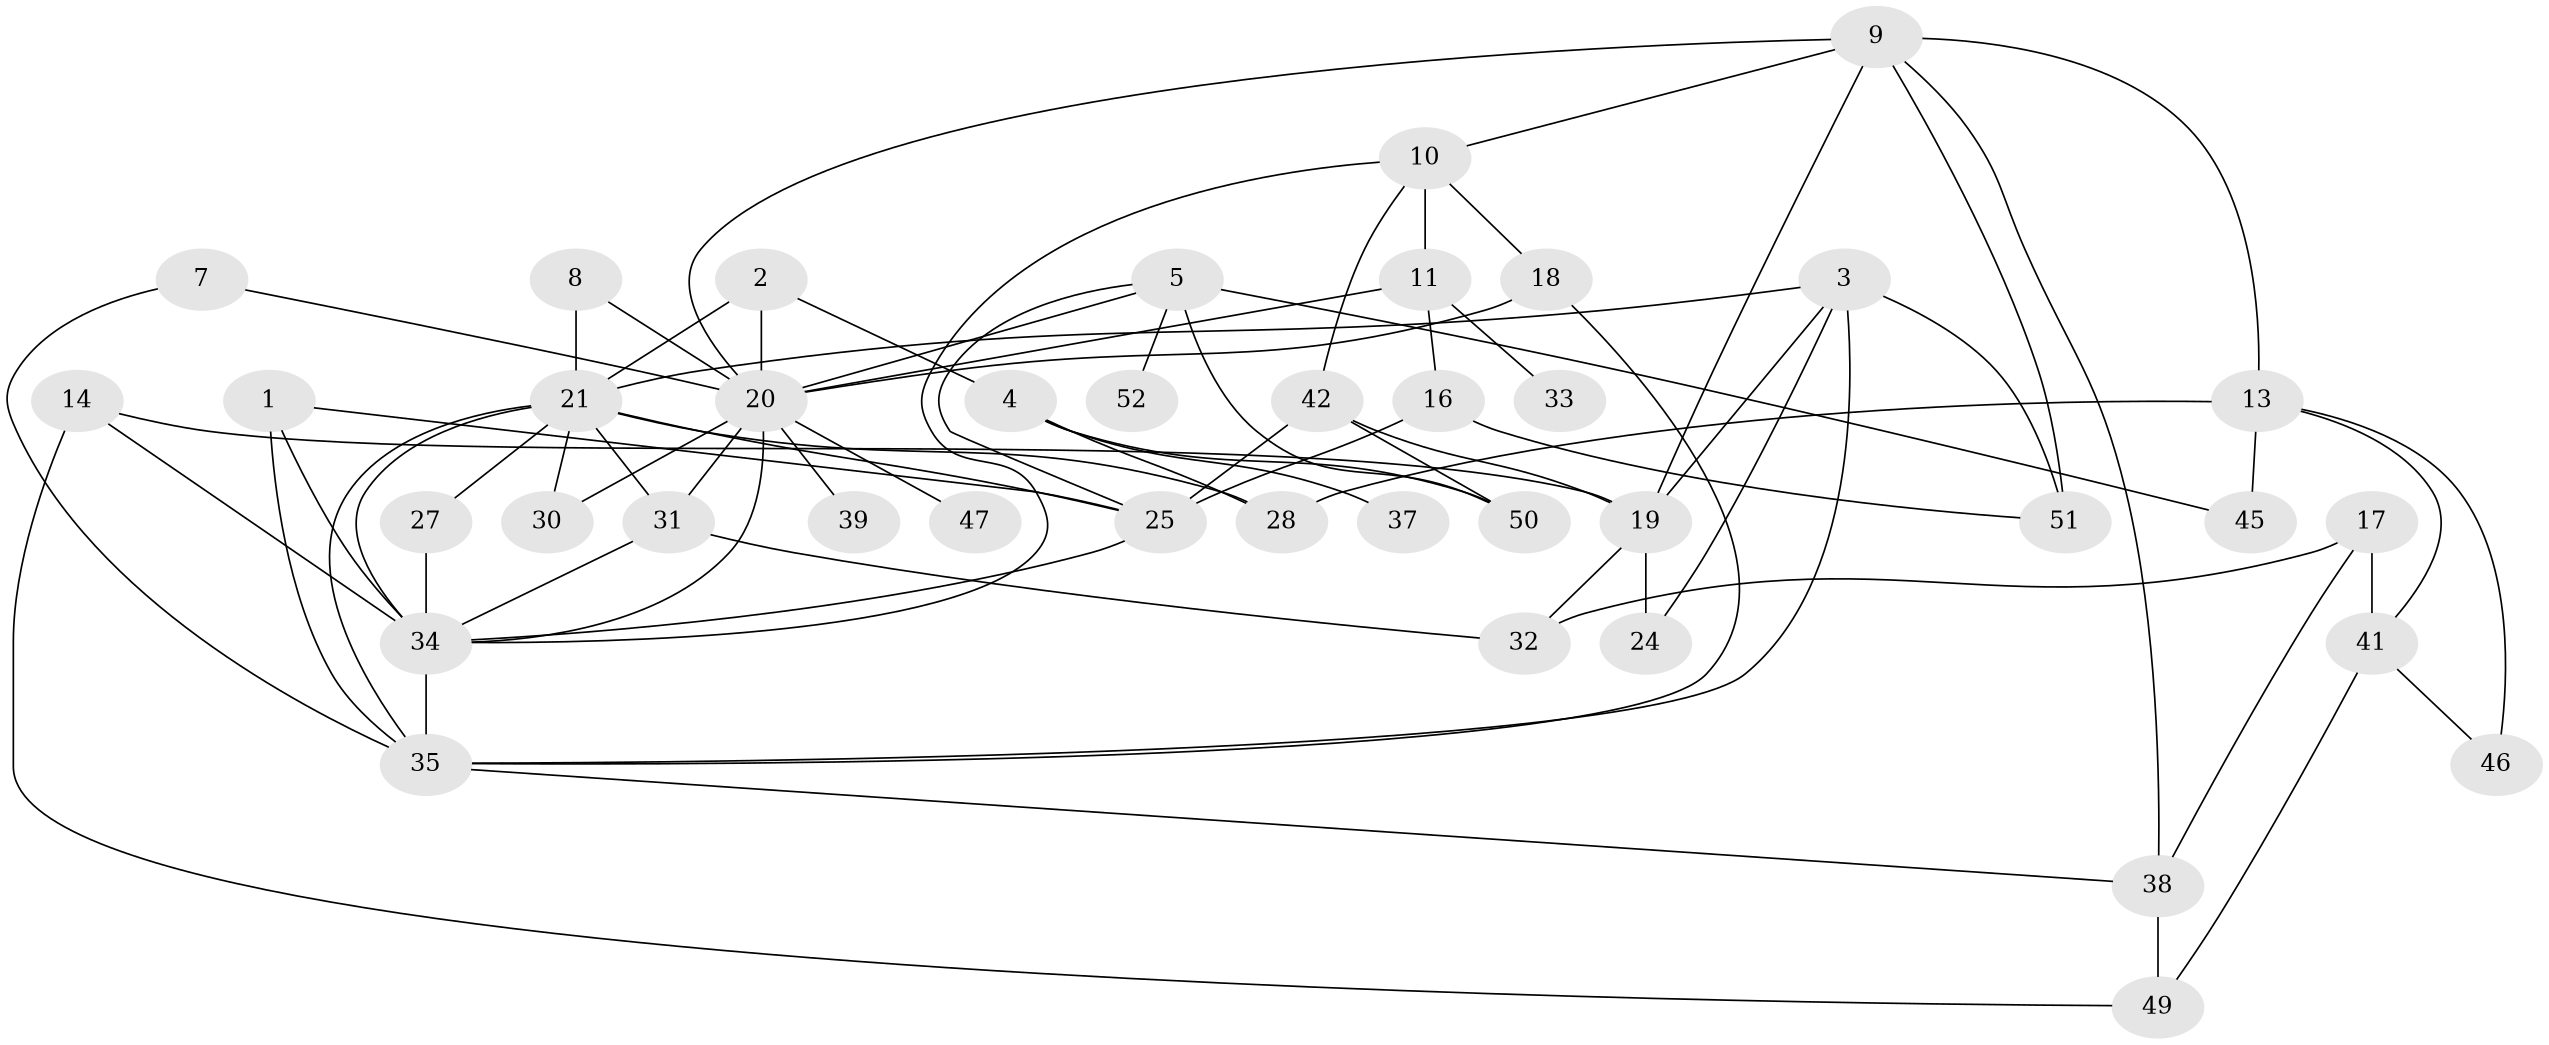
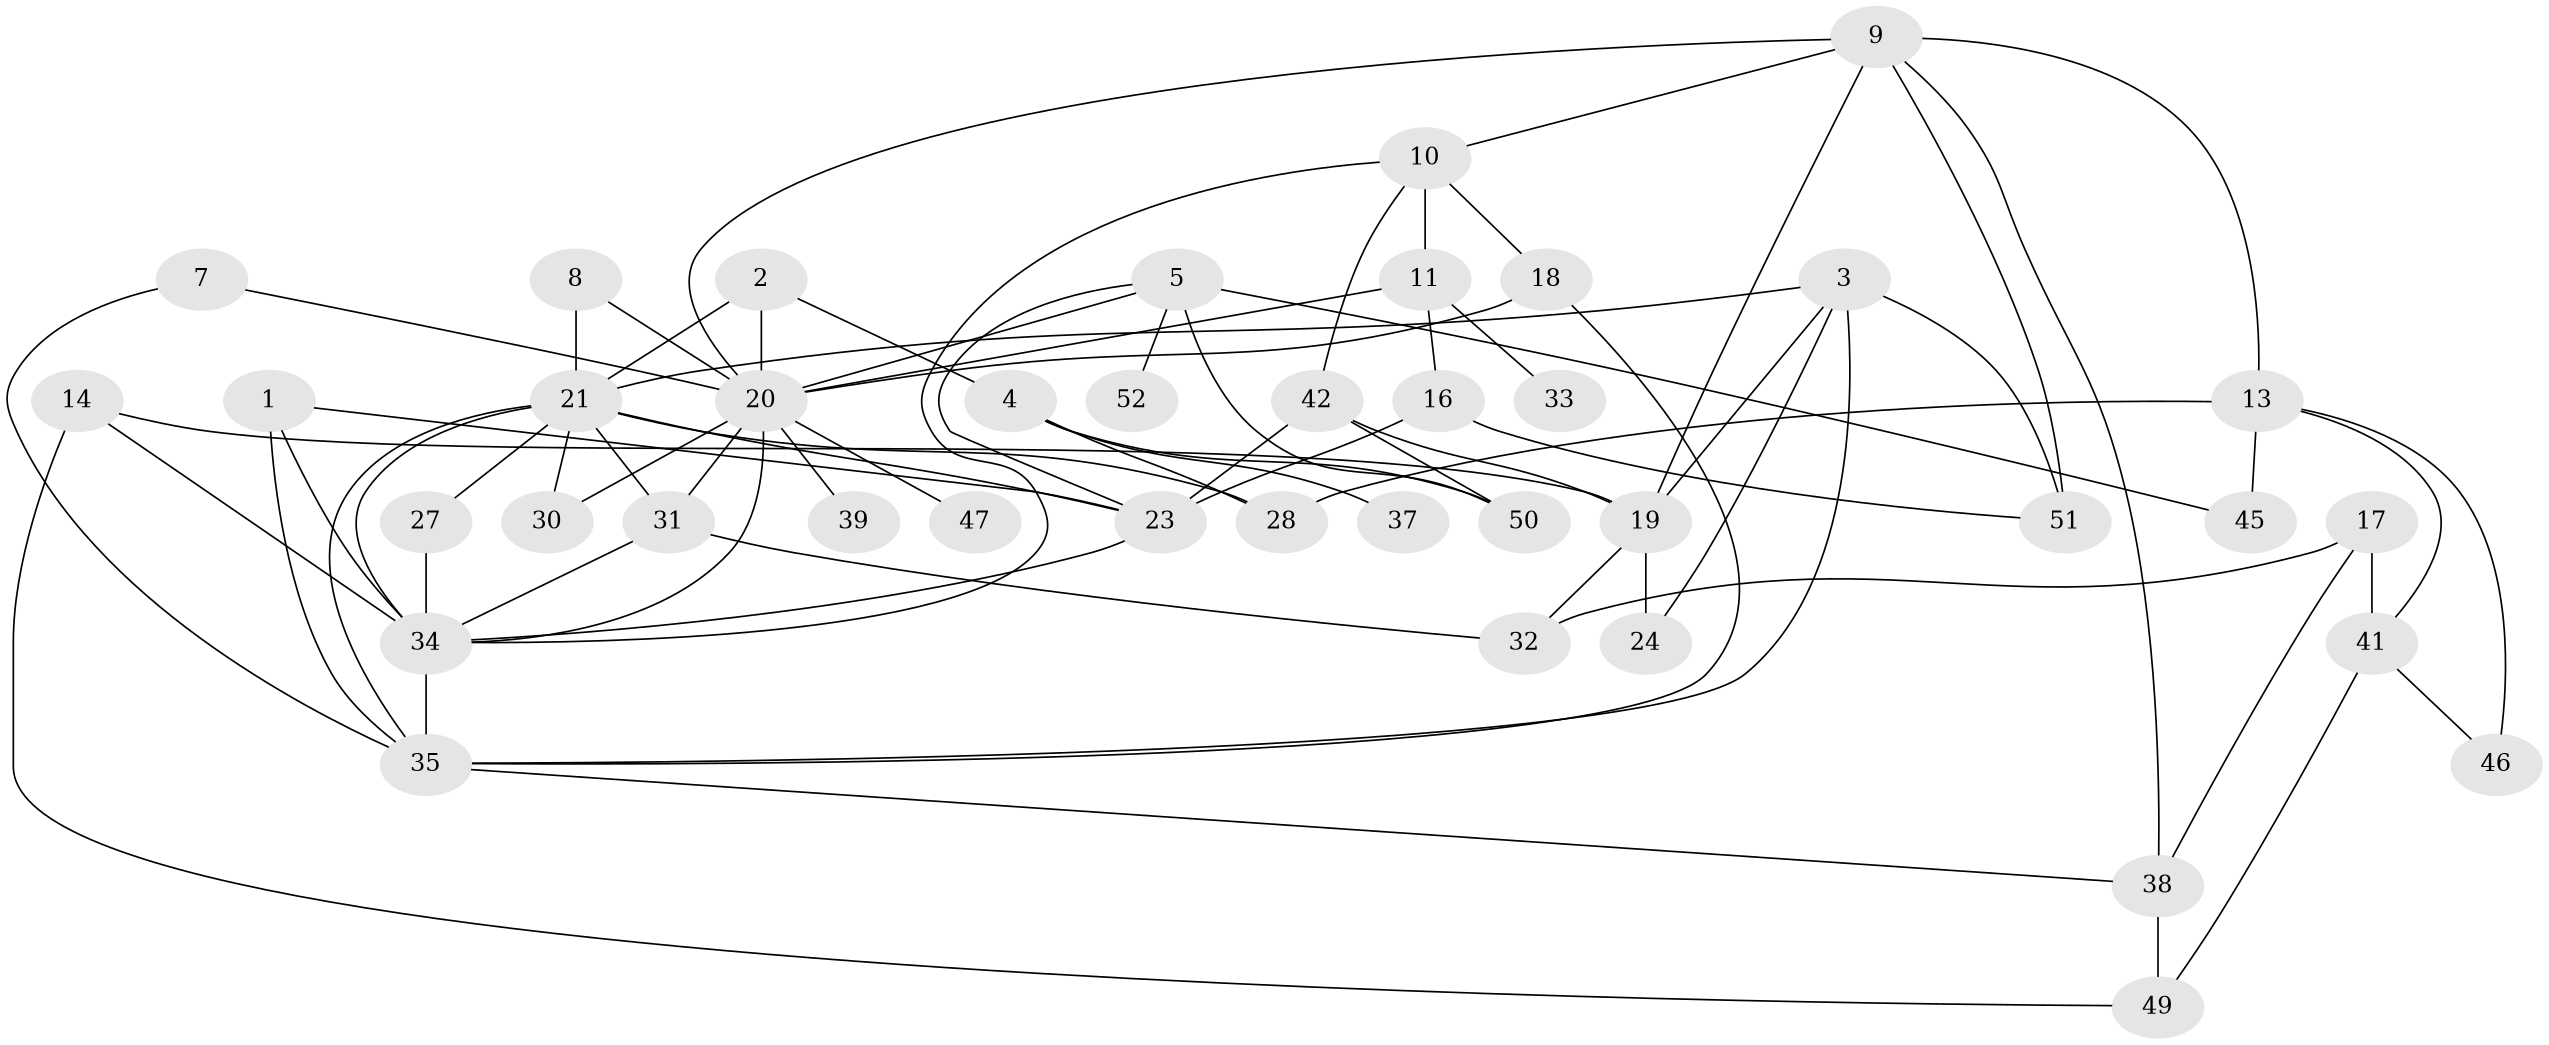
(1161, 522) -> (1161, 522)
